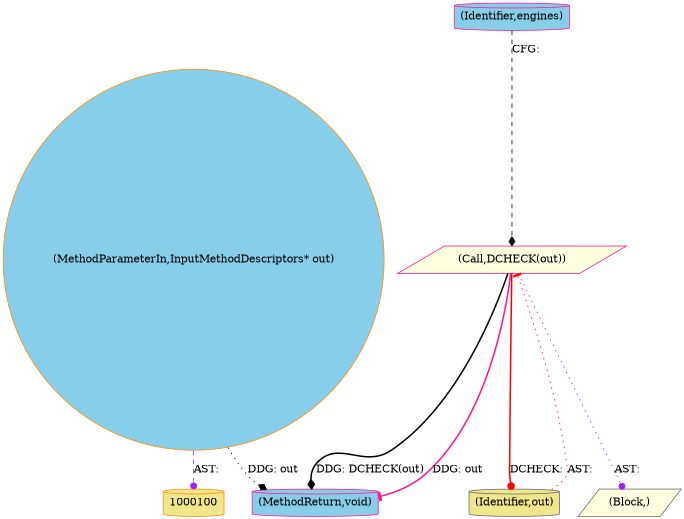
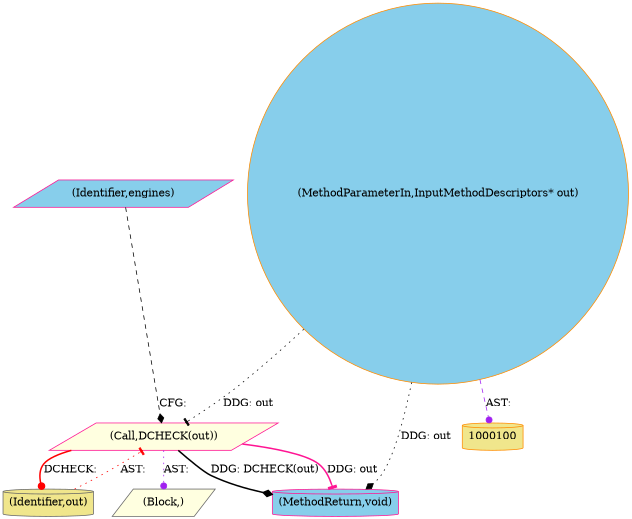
(512, 17) -> (123, 194)
none -> (248, 378)
